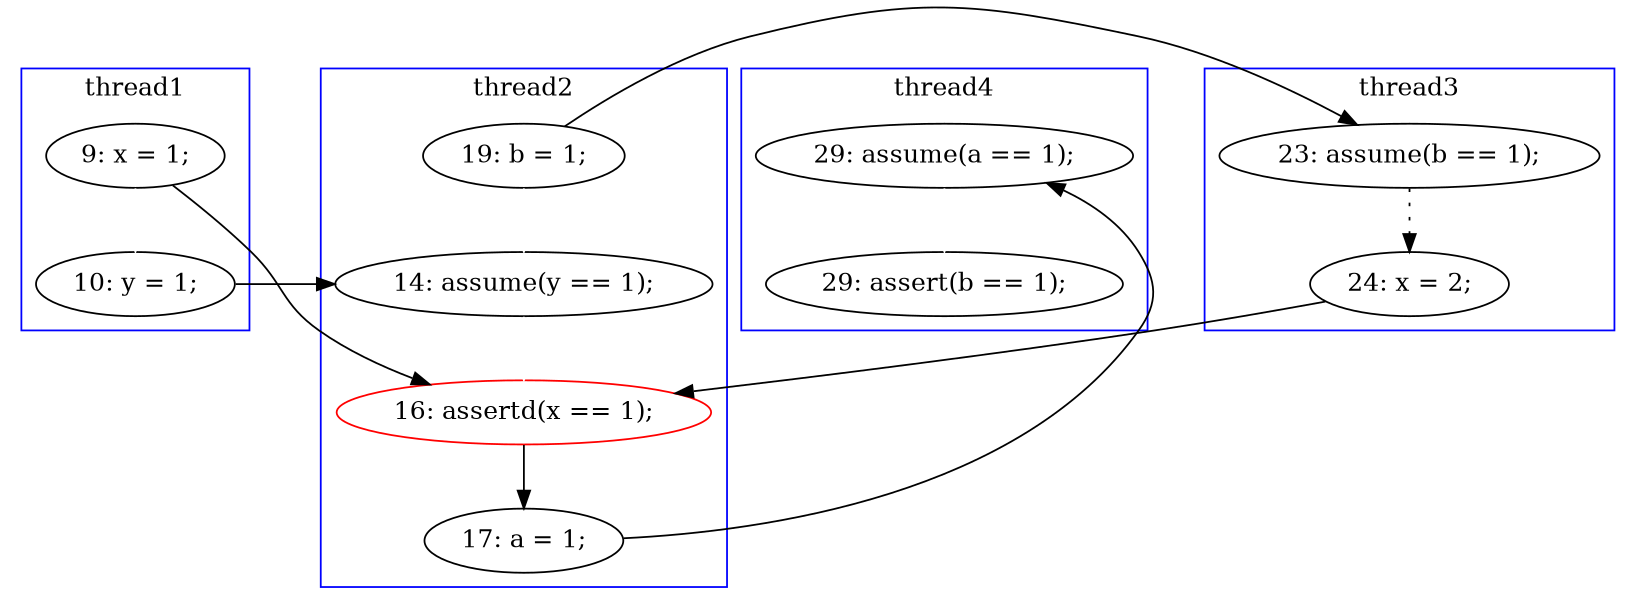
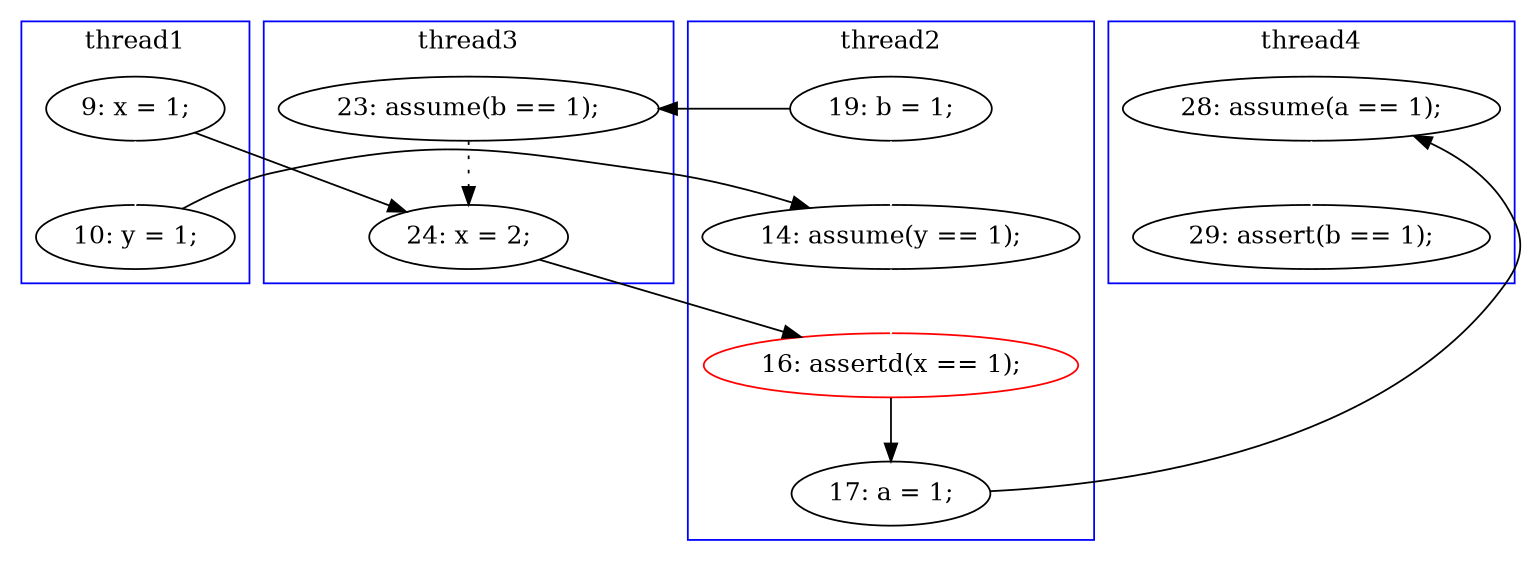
(944, 156) -> (1312, 109)
(288, 300) -> (312, 176)
